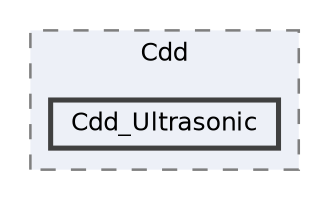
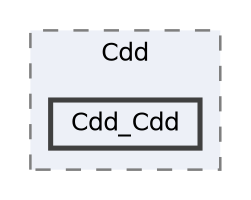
(165, 124) -> (125, 124)
